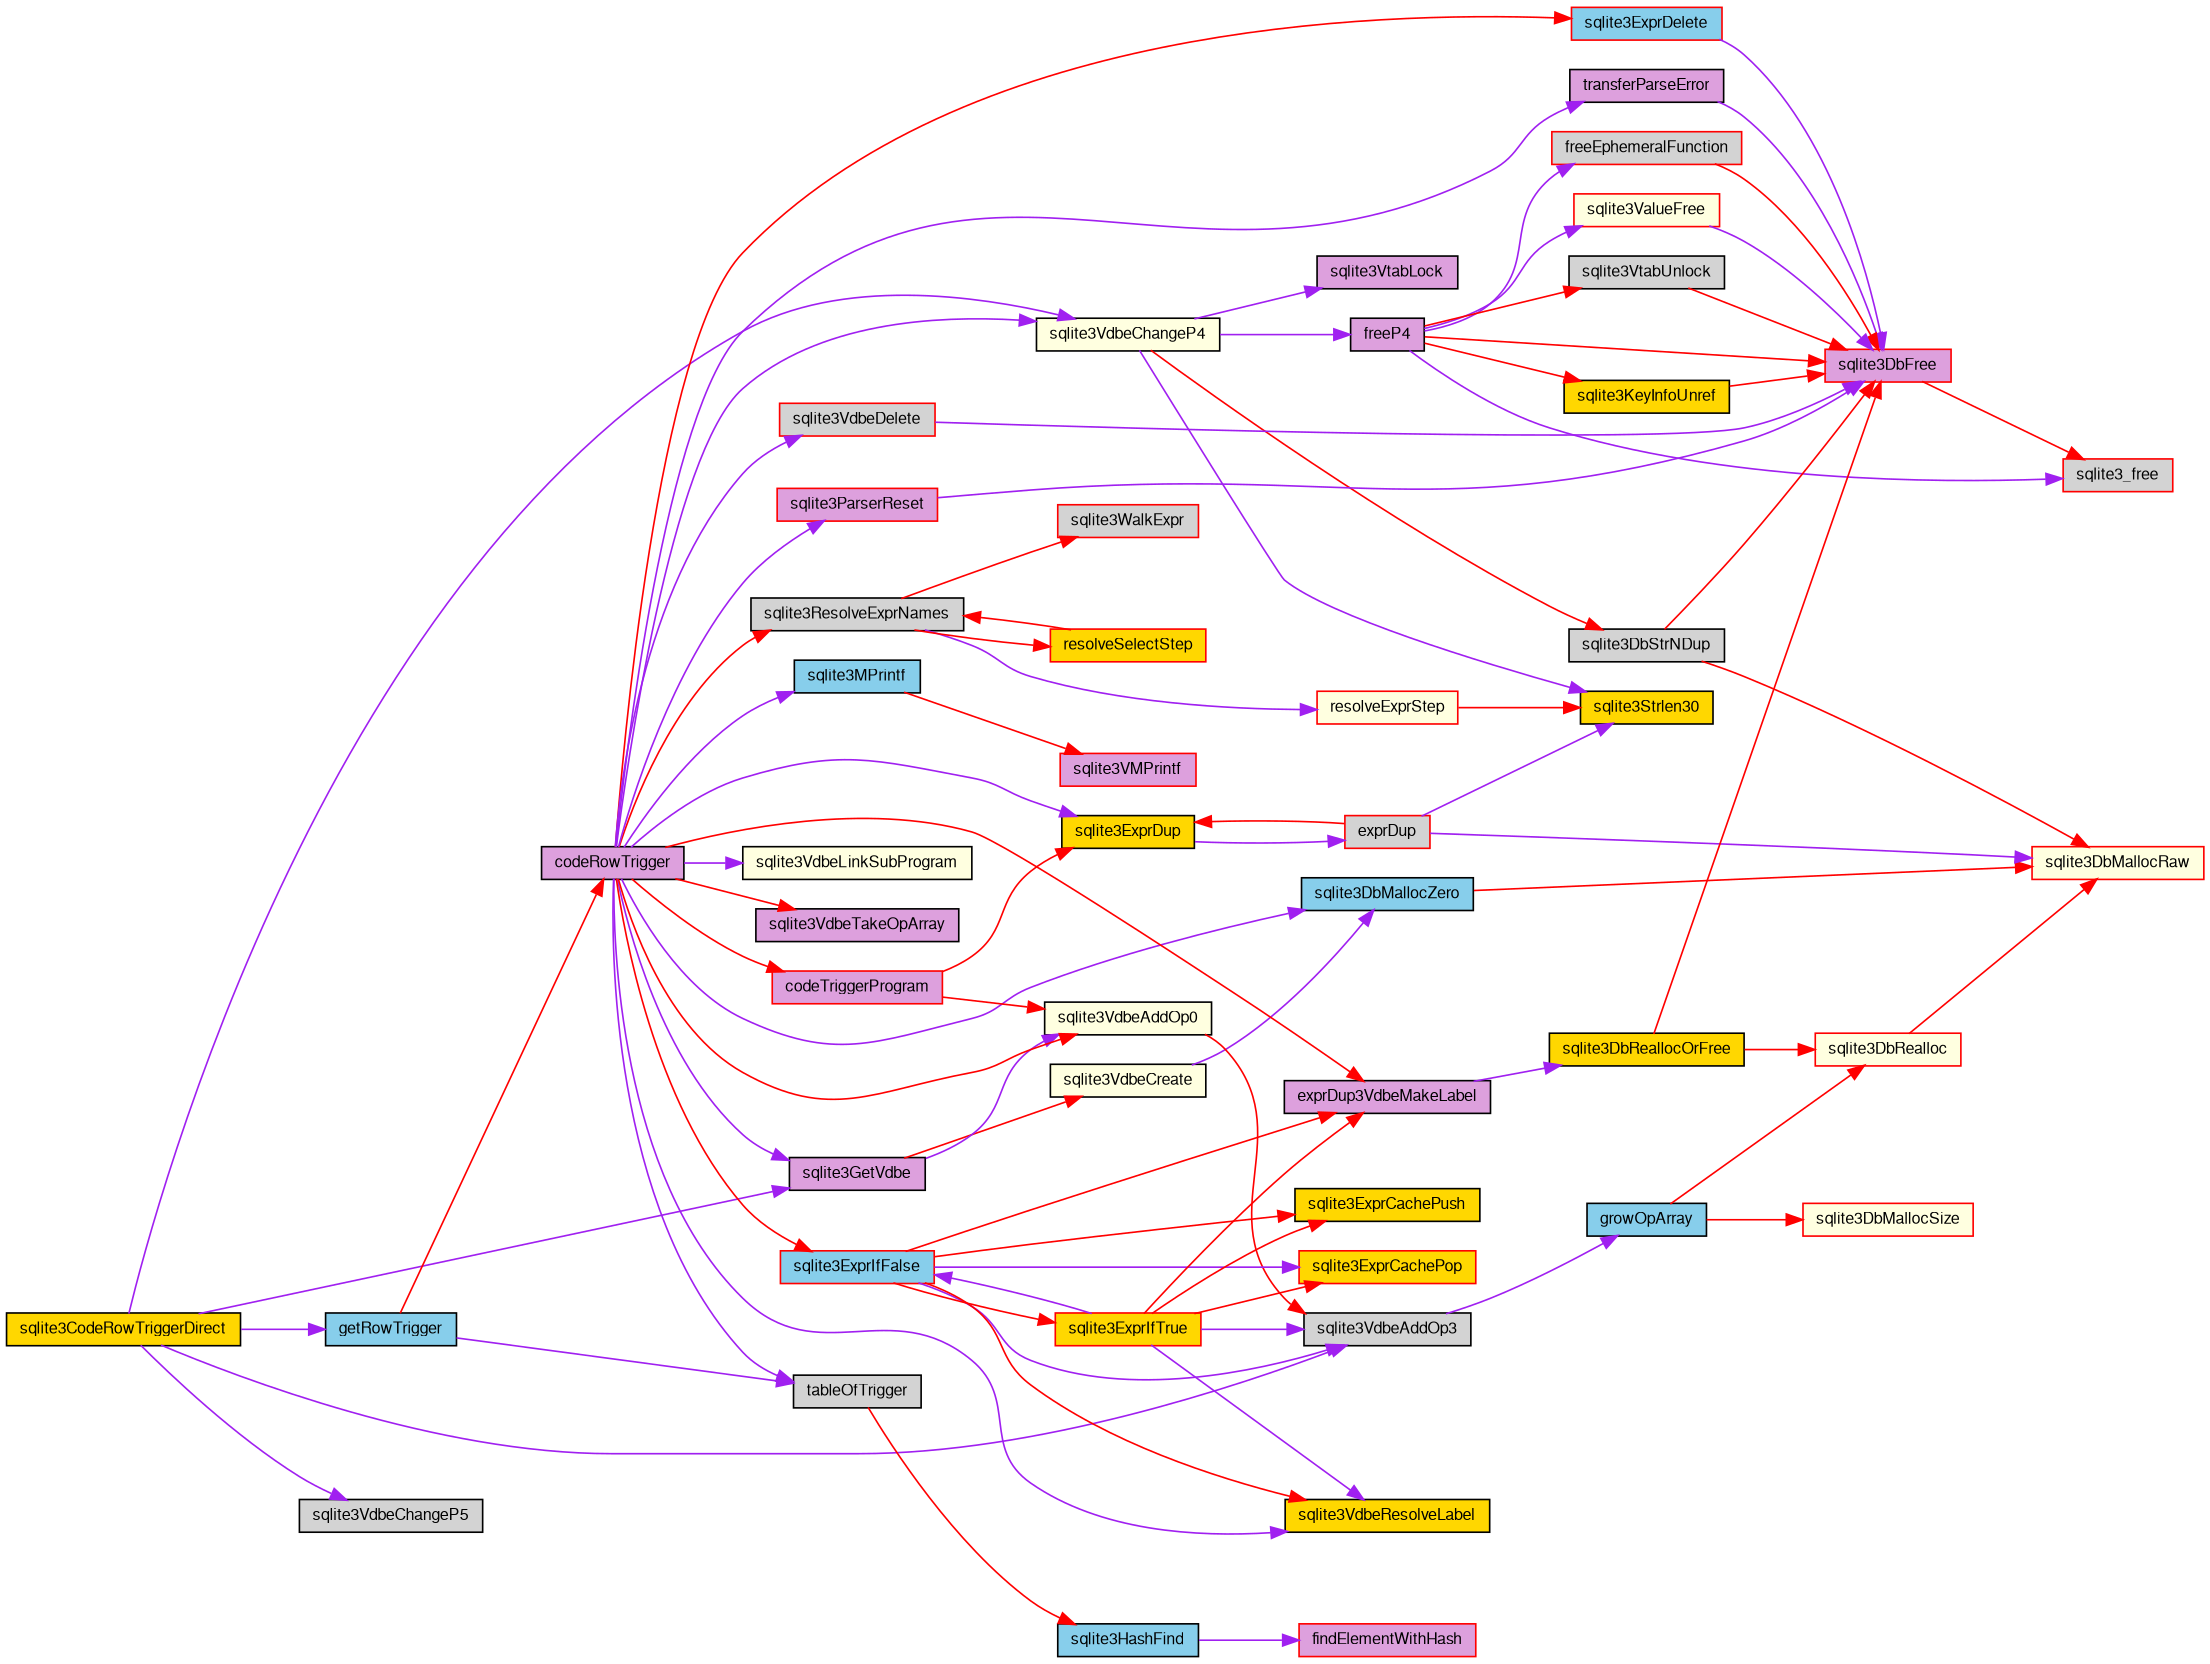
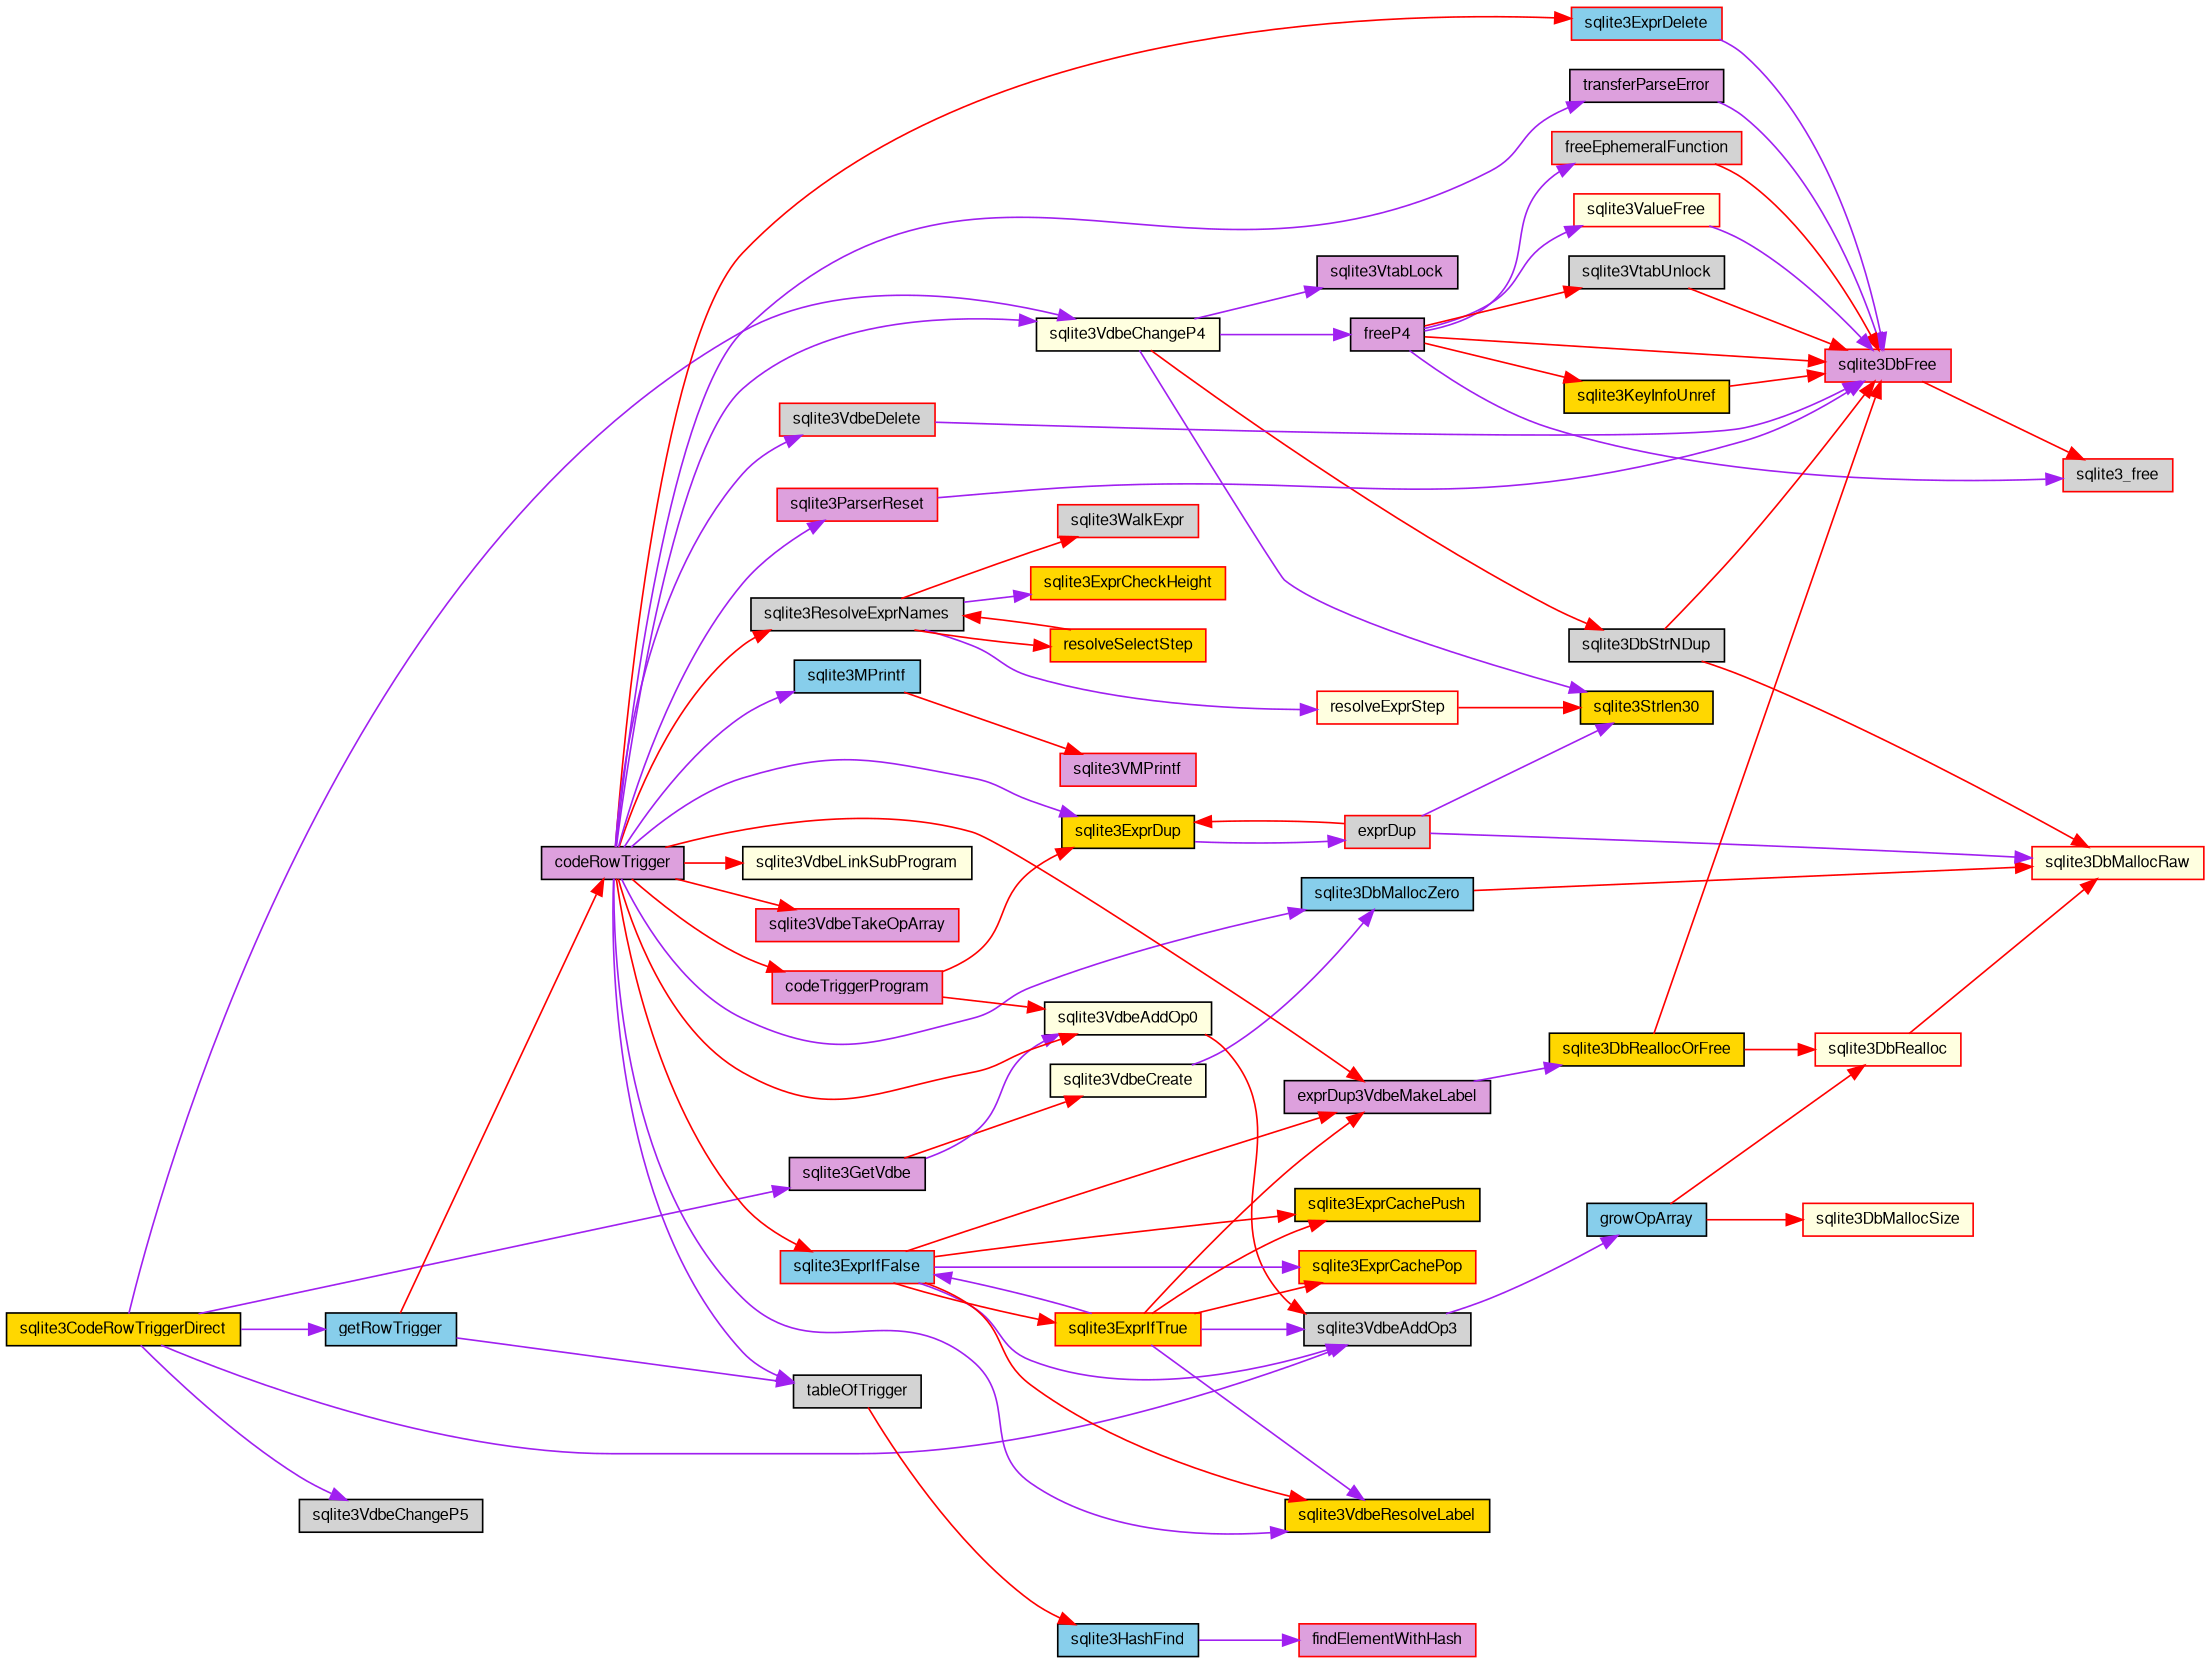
none -> (1128, 583)
(705, 863) -> (705, 863)
(857, 925) -> (857, 925)
(669, 1033) -> none
